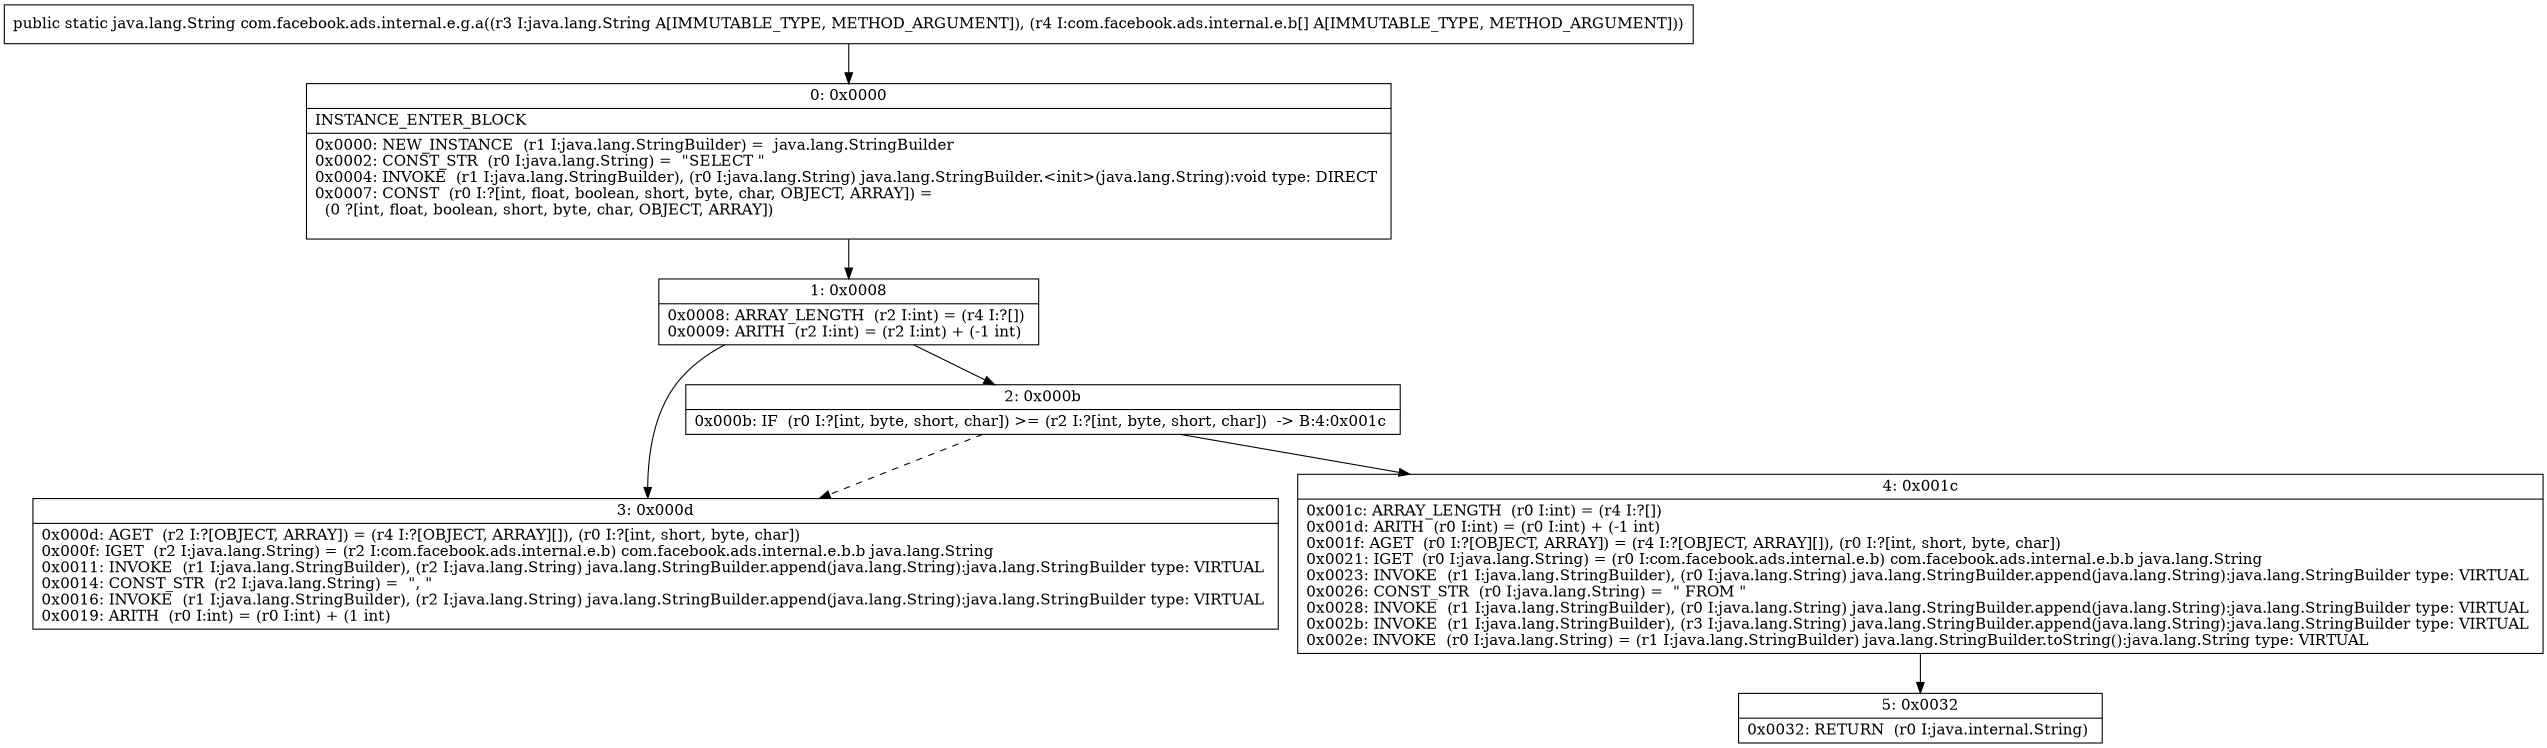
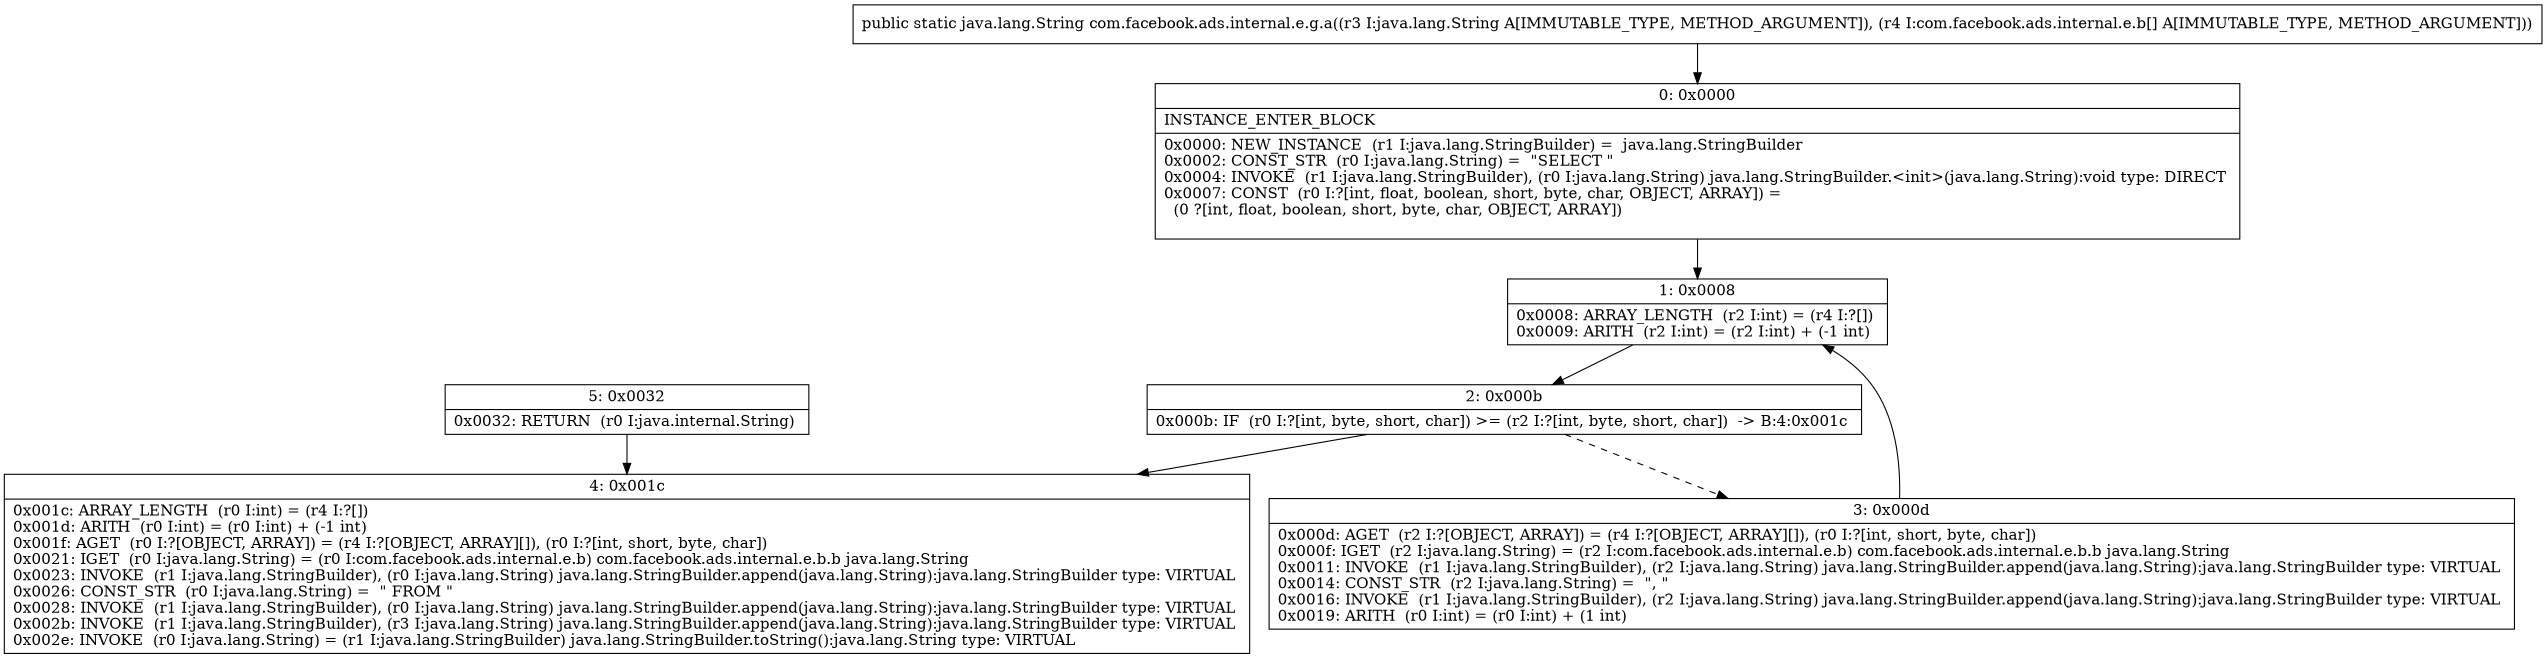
(664, 404) -> (1887, 414)
(1920, 668) -> (627, 449)
